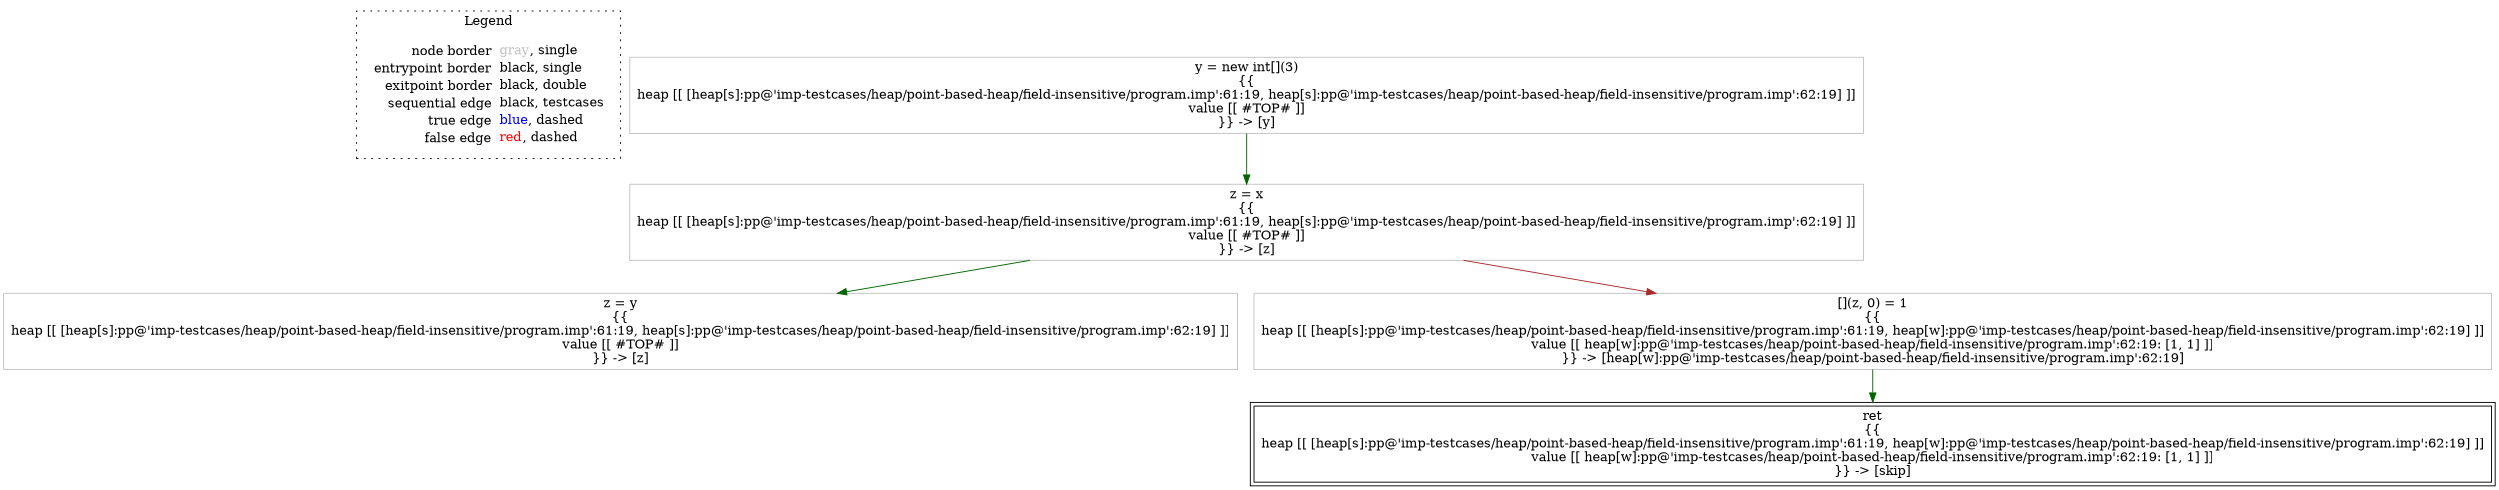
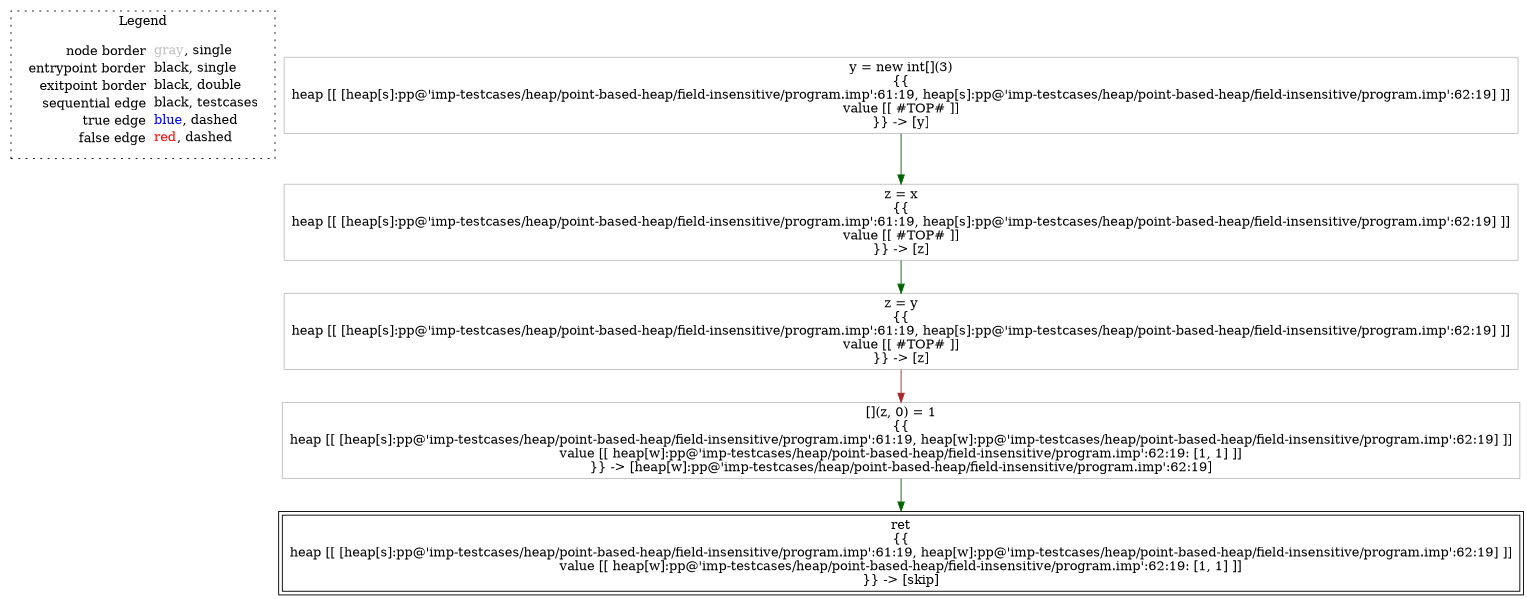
(1555, 276) -> (901, 381)
